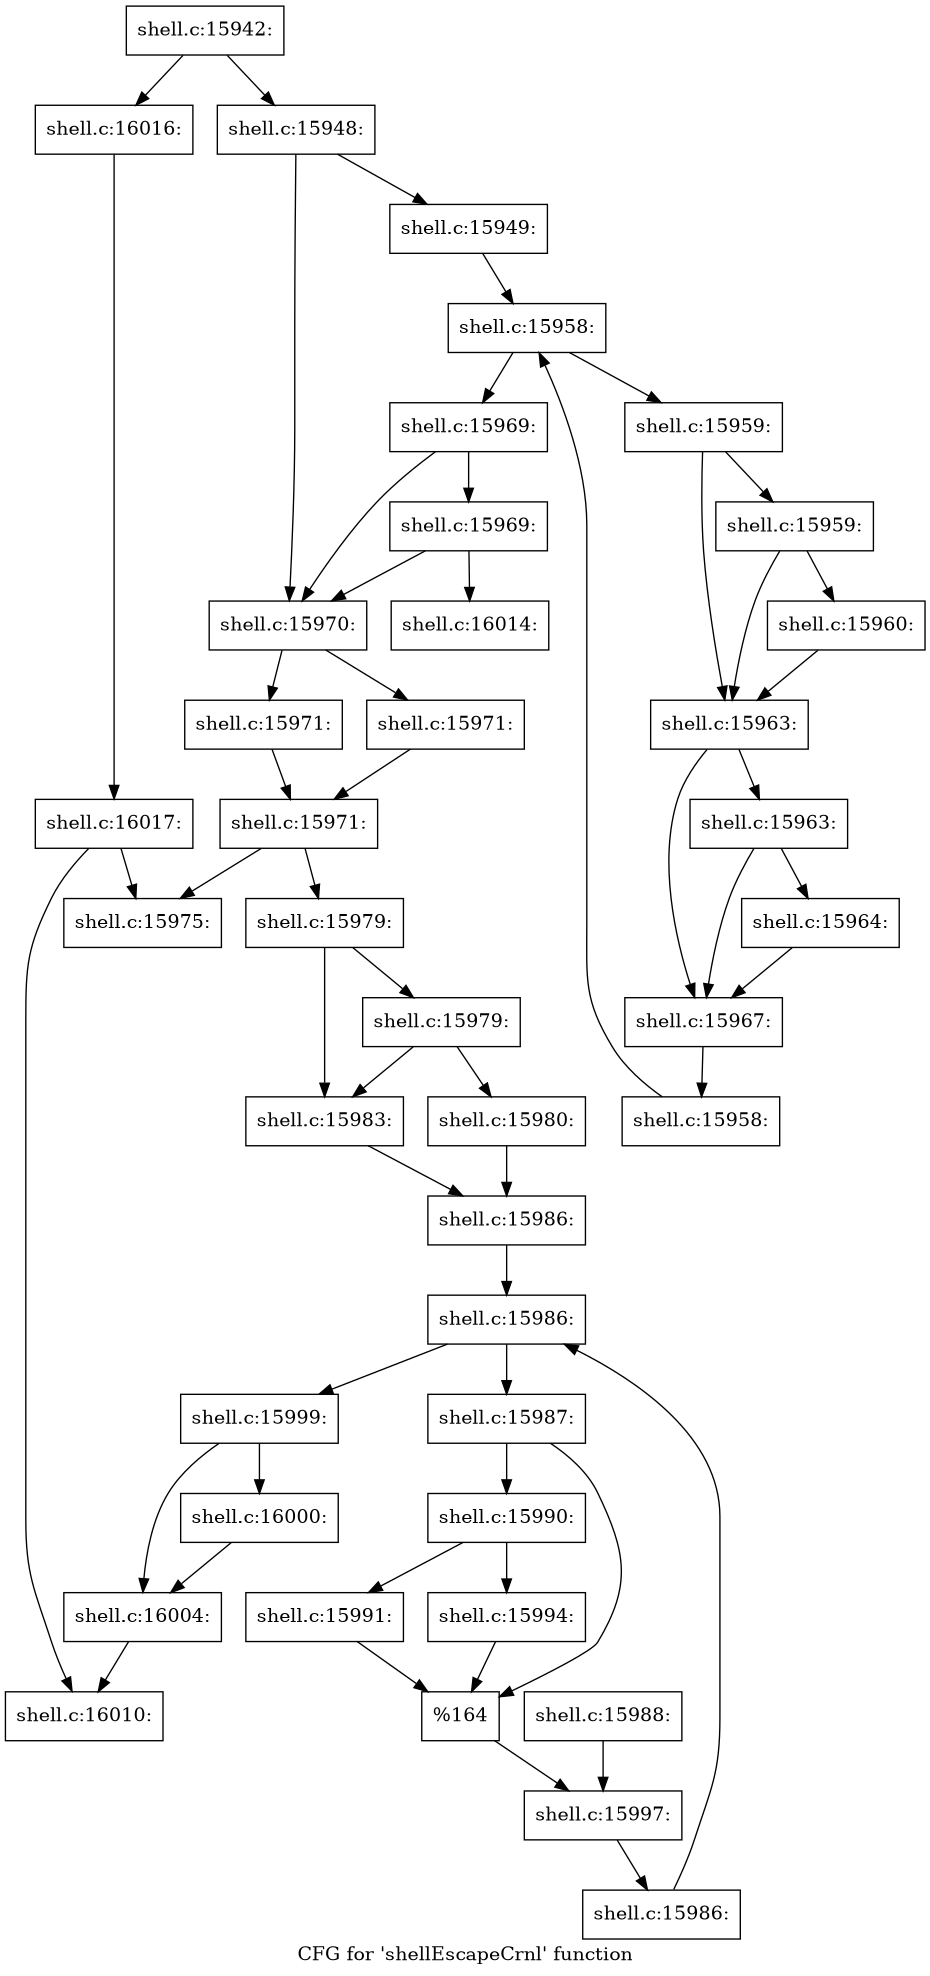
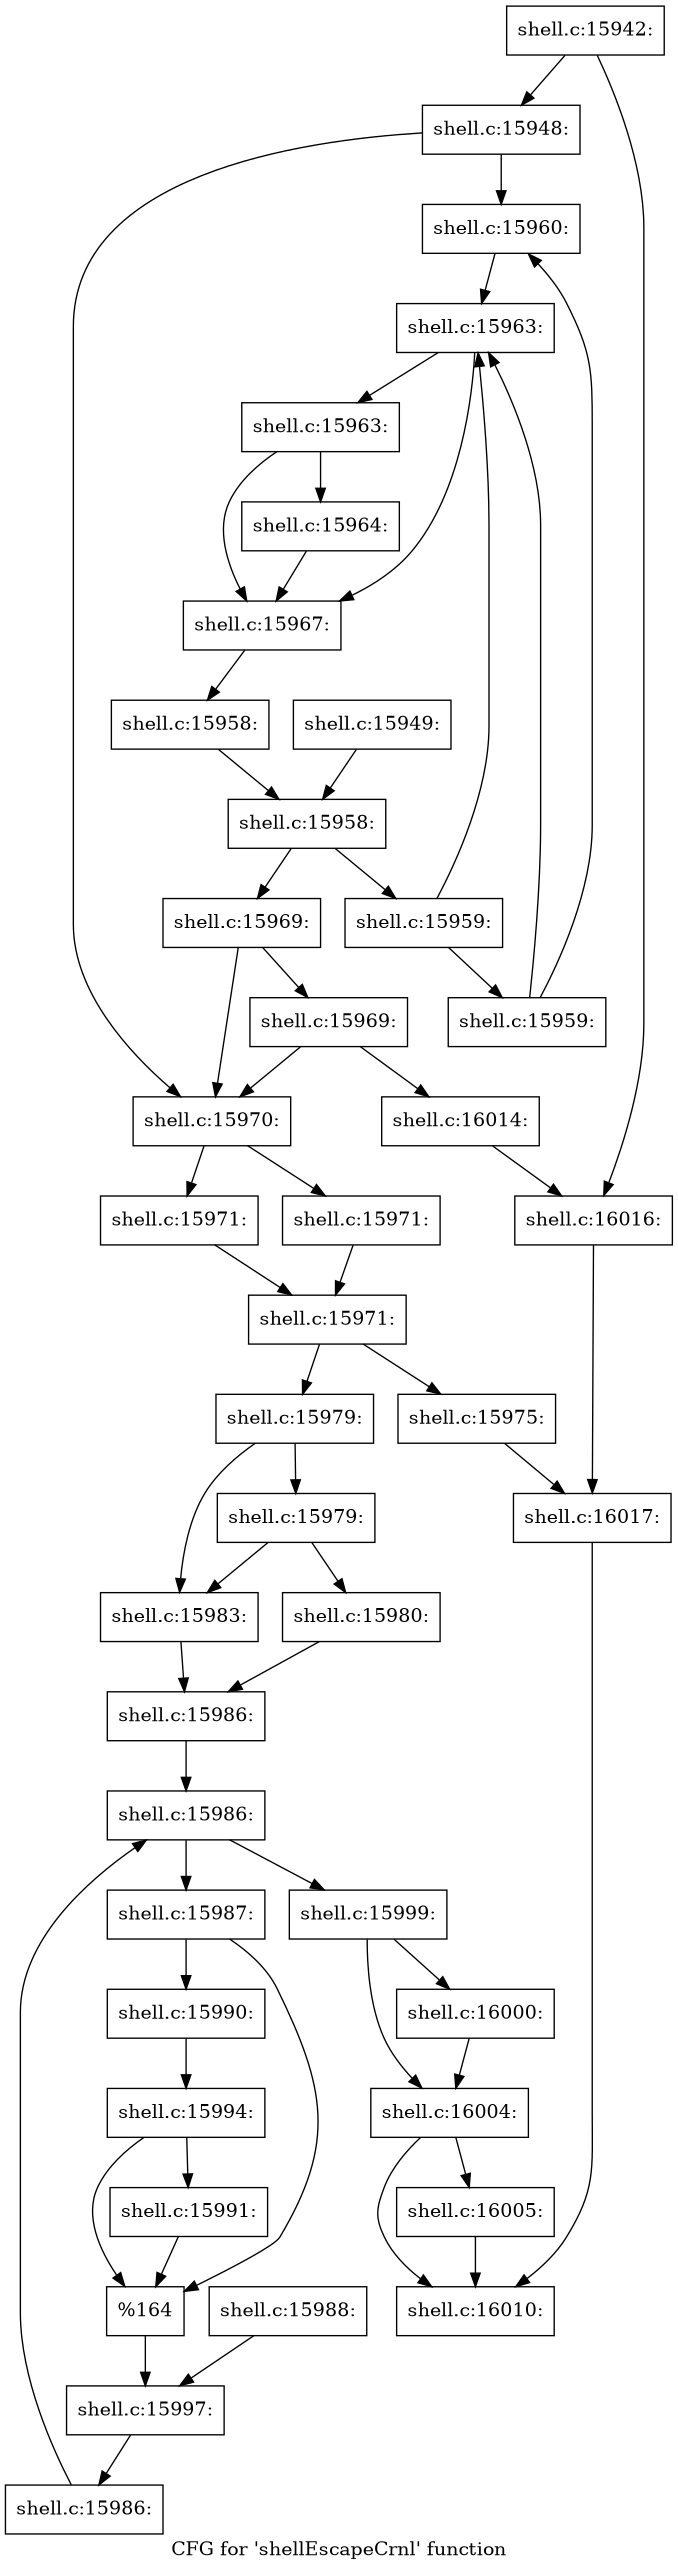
(376, 176) -> (501, 173)
(126, 867) -> (529, 1464)
none -> (522, 1167)
(422, 1564) -> (187, 2156)
none -> (475, 2212)
